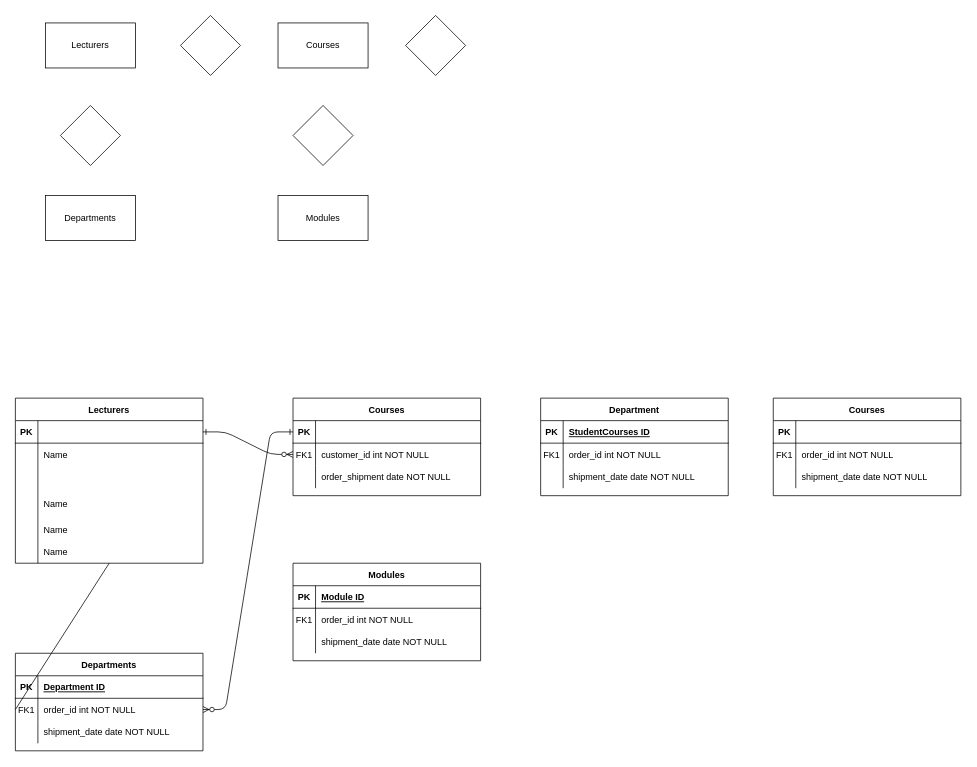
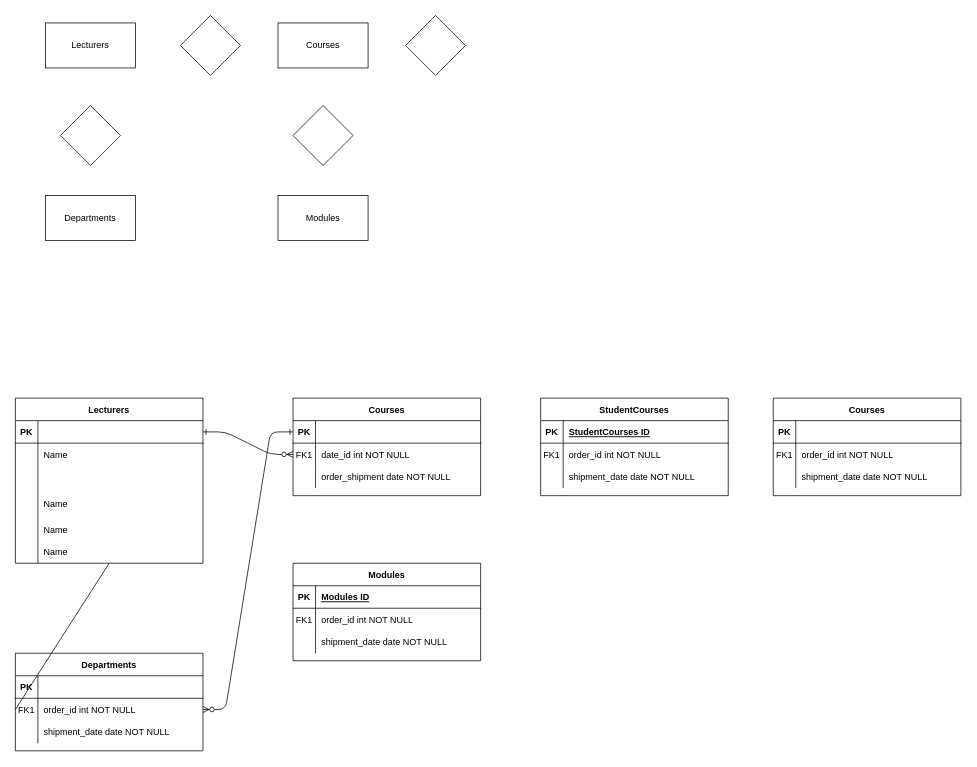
(634, 410) -> (634, 410)
(376, 455) -> (366, 455)
(341, 597) -> (344, 597)
(120, 687) -> none
